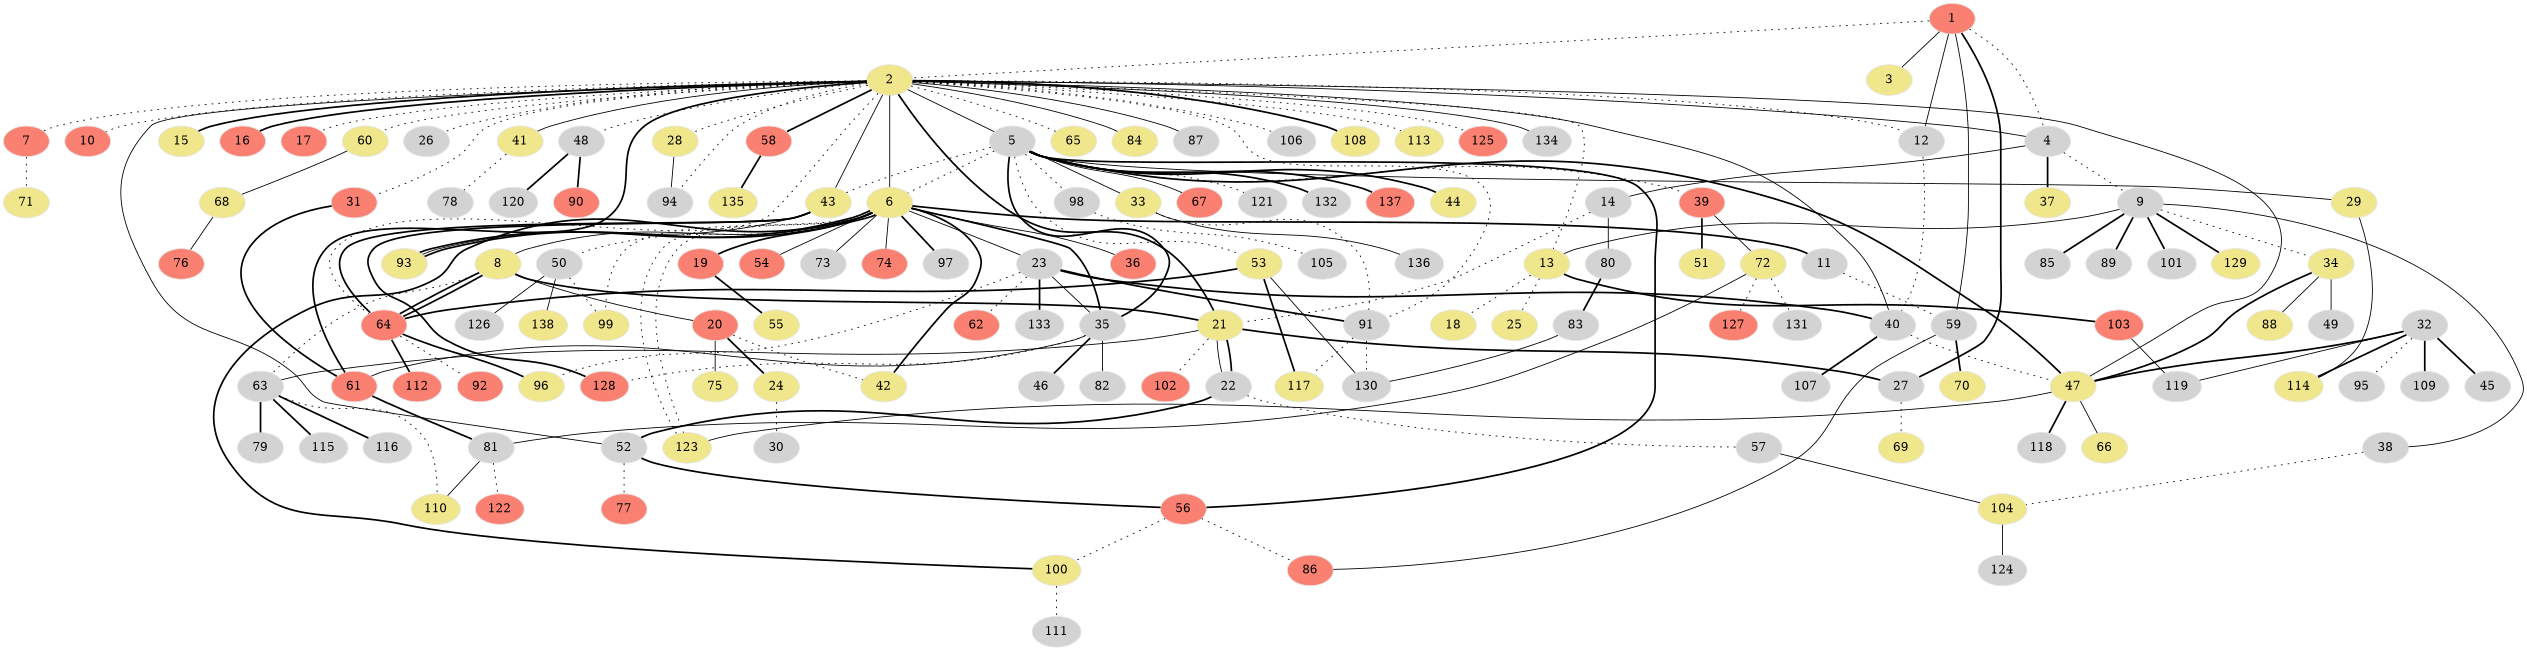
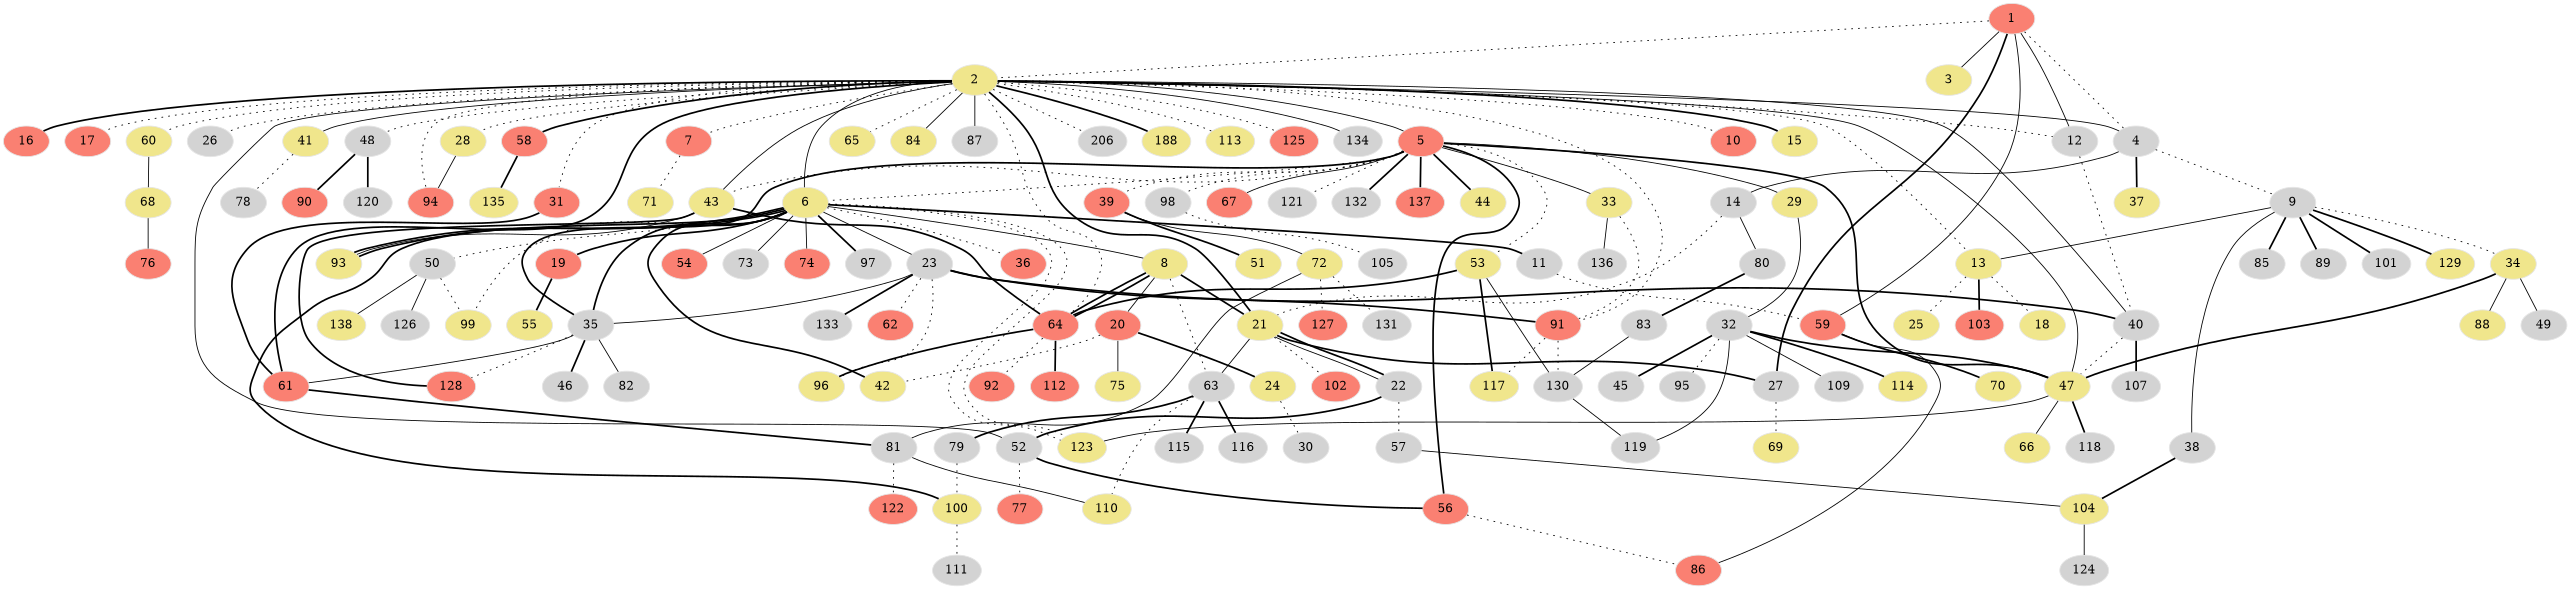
(1012, 141) -> (1421, 141)
(1292, 141) -> (1103, 141)
(1355, 141) -> (1166, 141)
(670, 203) -> (431, 203)
(1014, 229) -> (890, 222)
(2371, 308) -> (1794, 278)
(1366, 325) -> (1558, 325)
(1954, 325) -> (1823, 325)
(2148, 356) -> (1596, 416)
(2425, 356) -> (1786, 357)
(2195, 478) -> (2139, 478)
(1120, 540) -> (957, 479)
